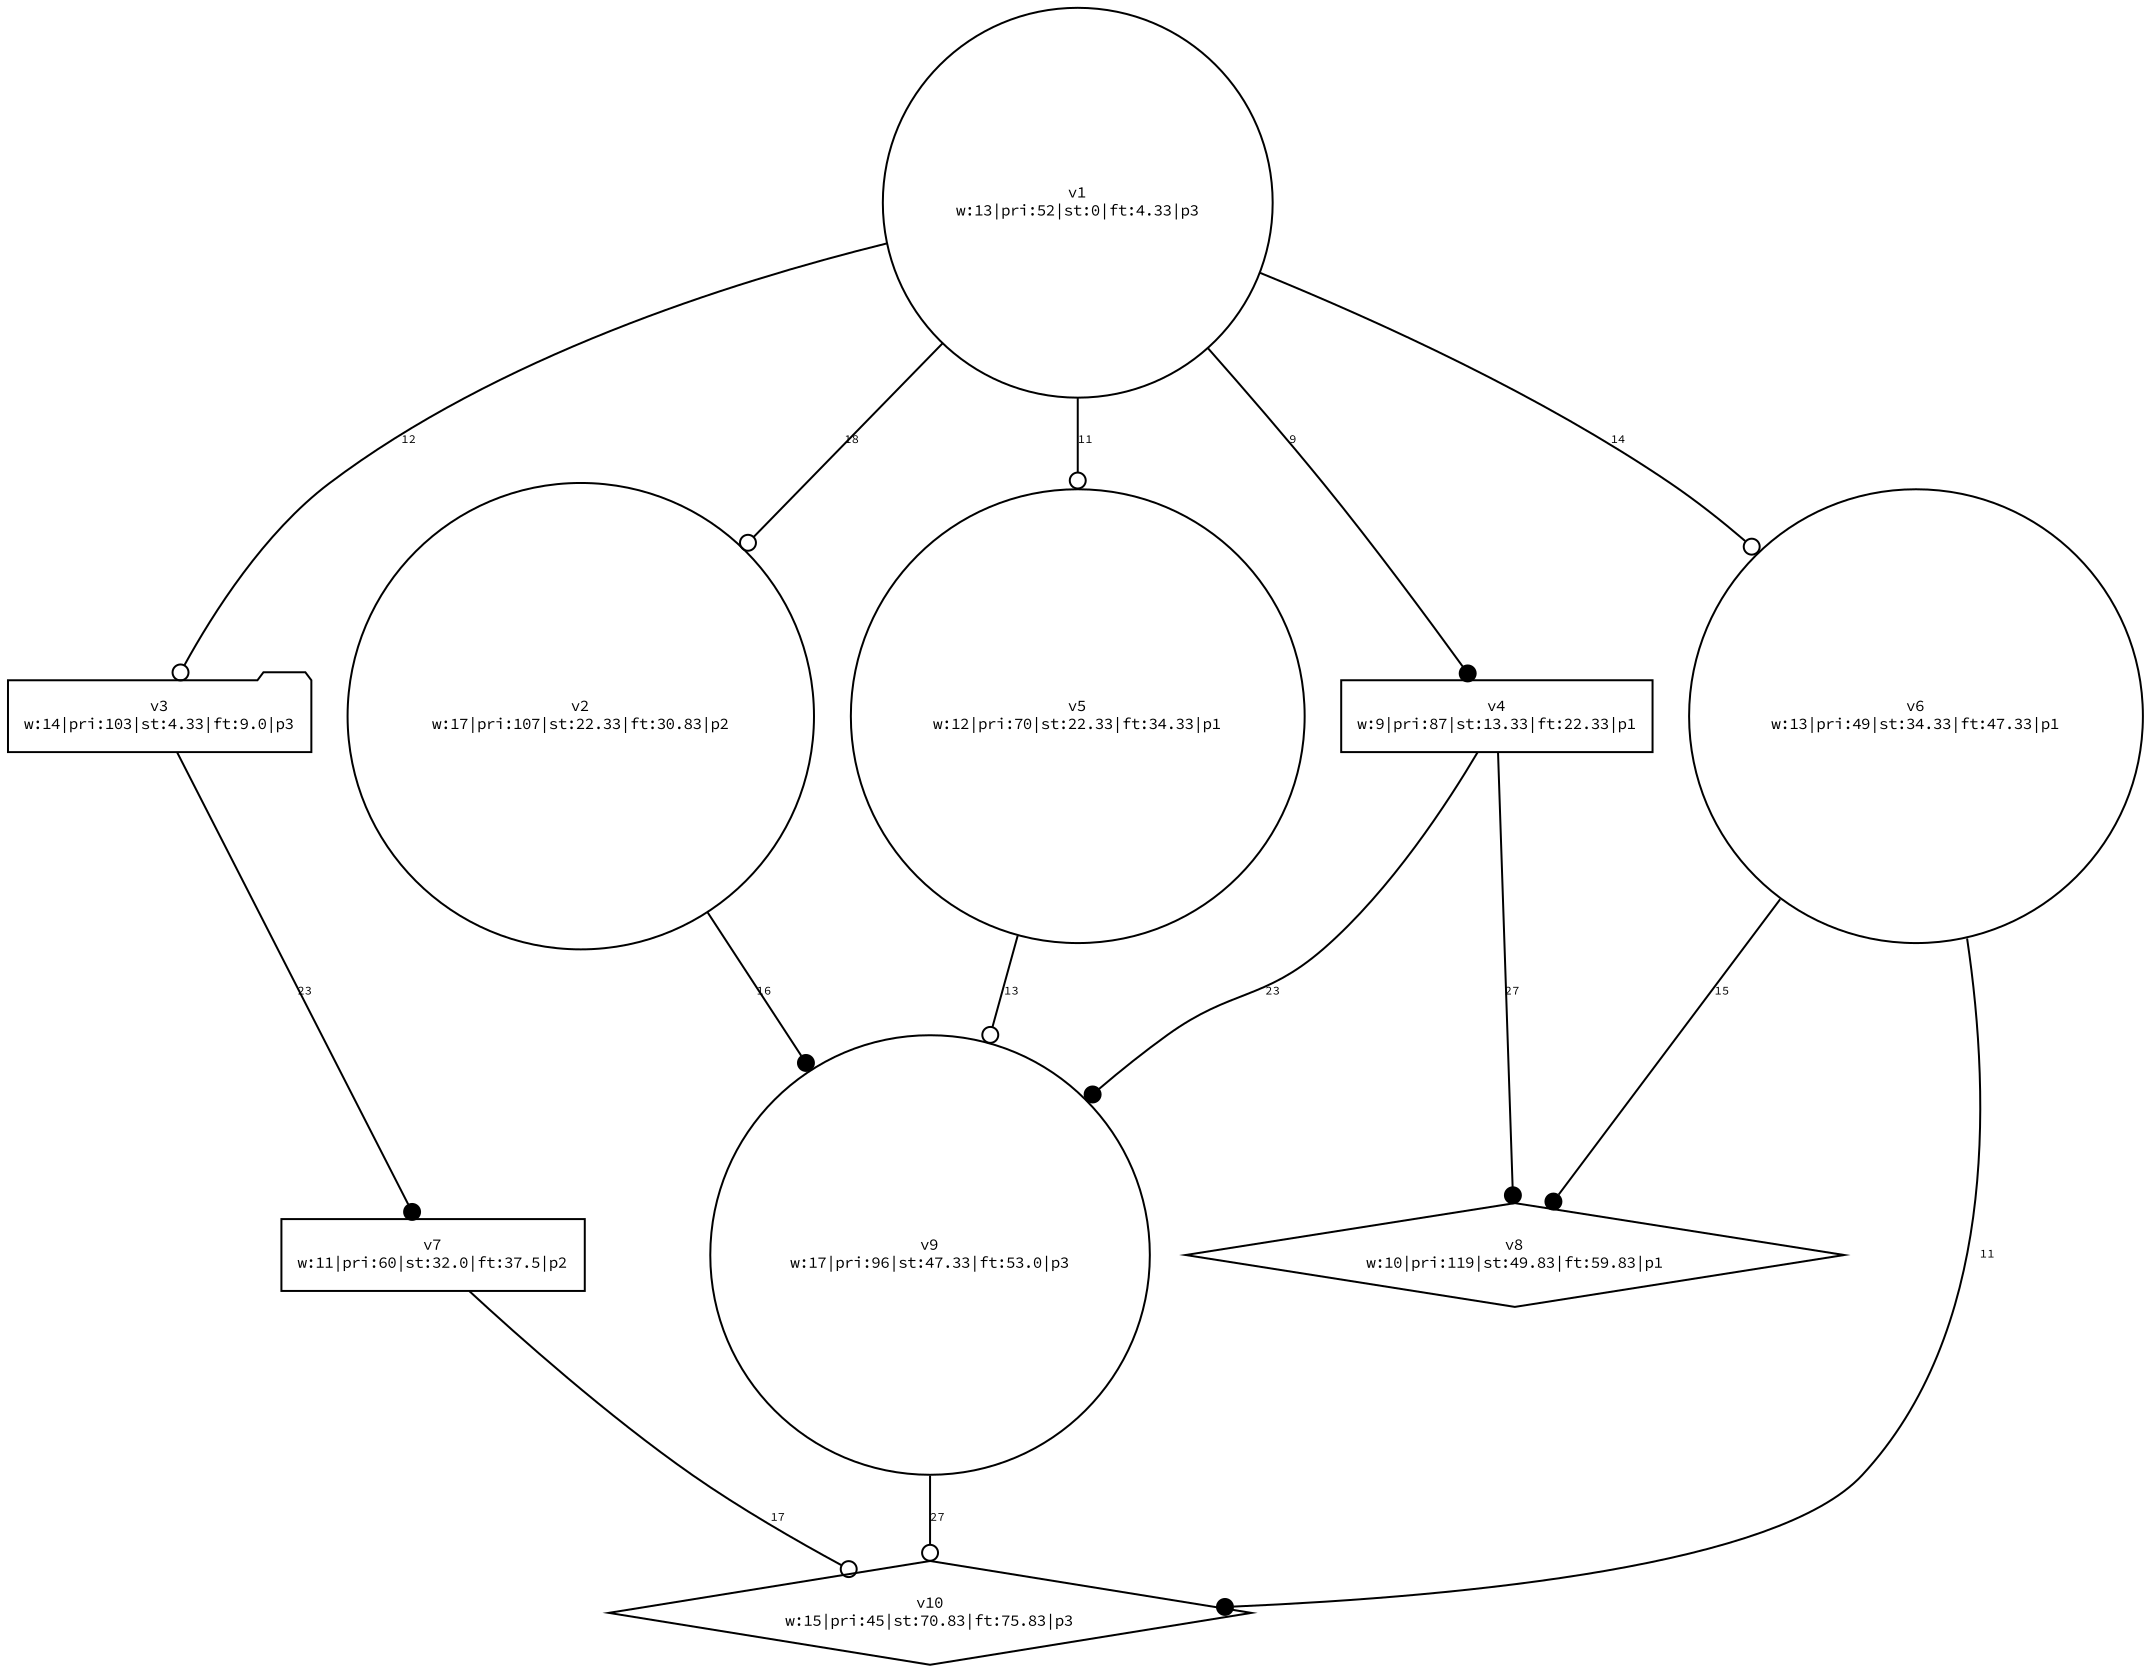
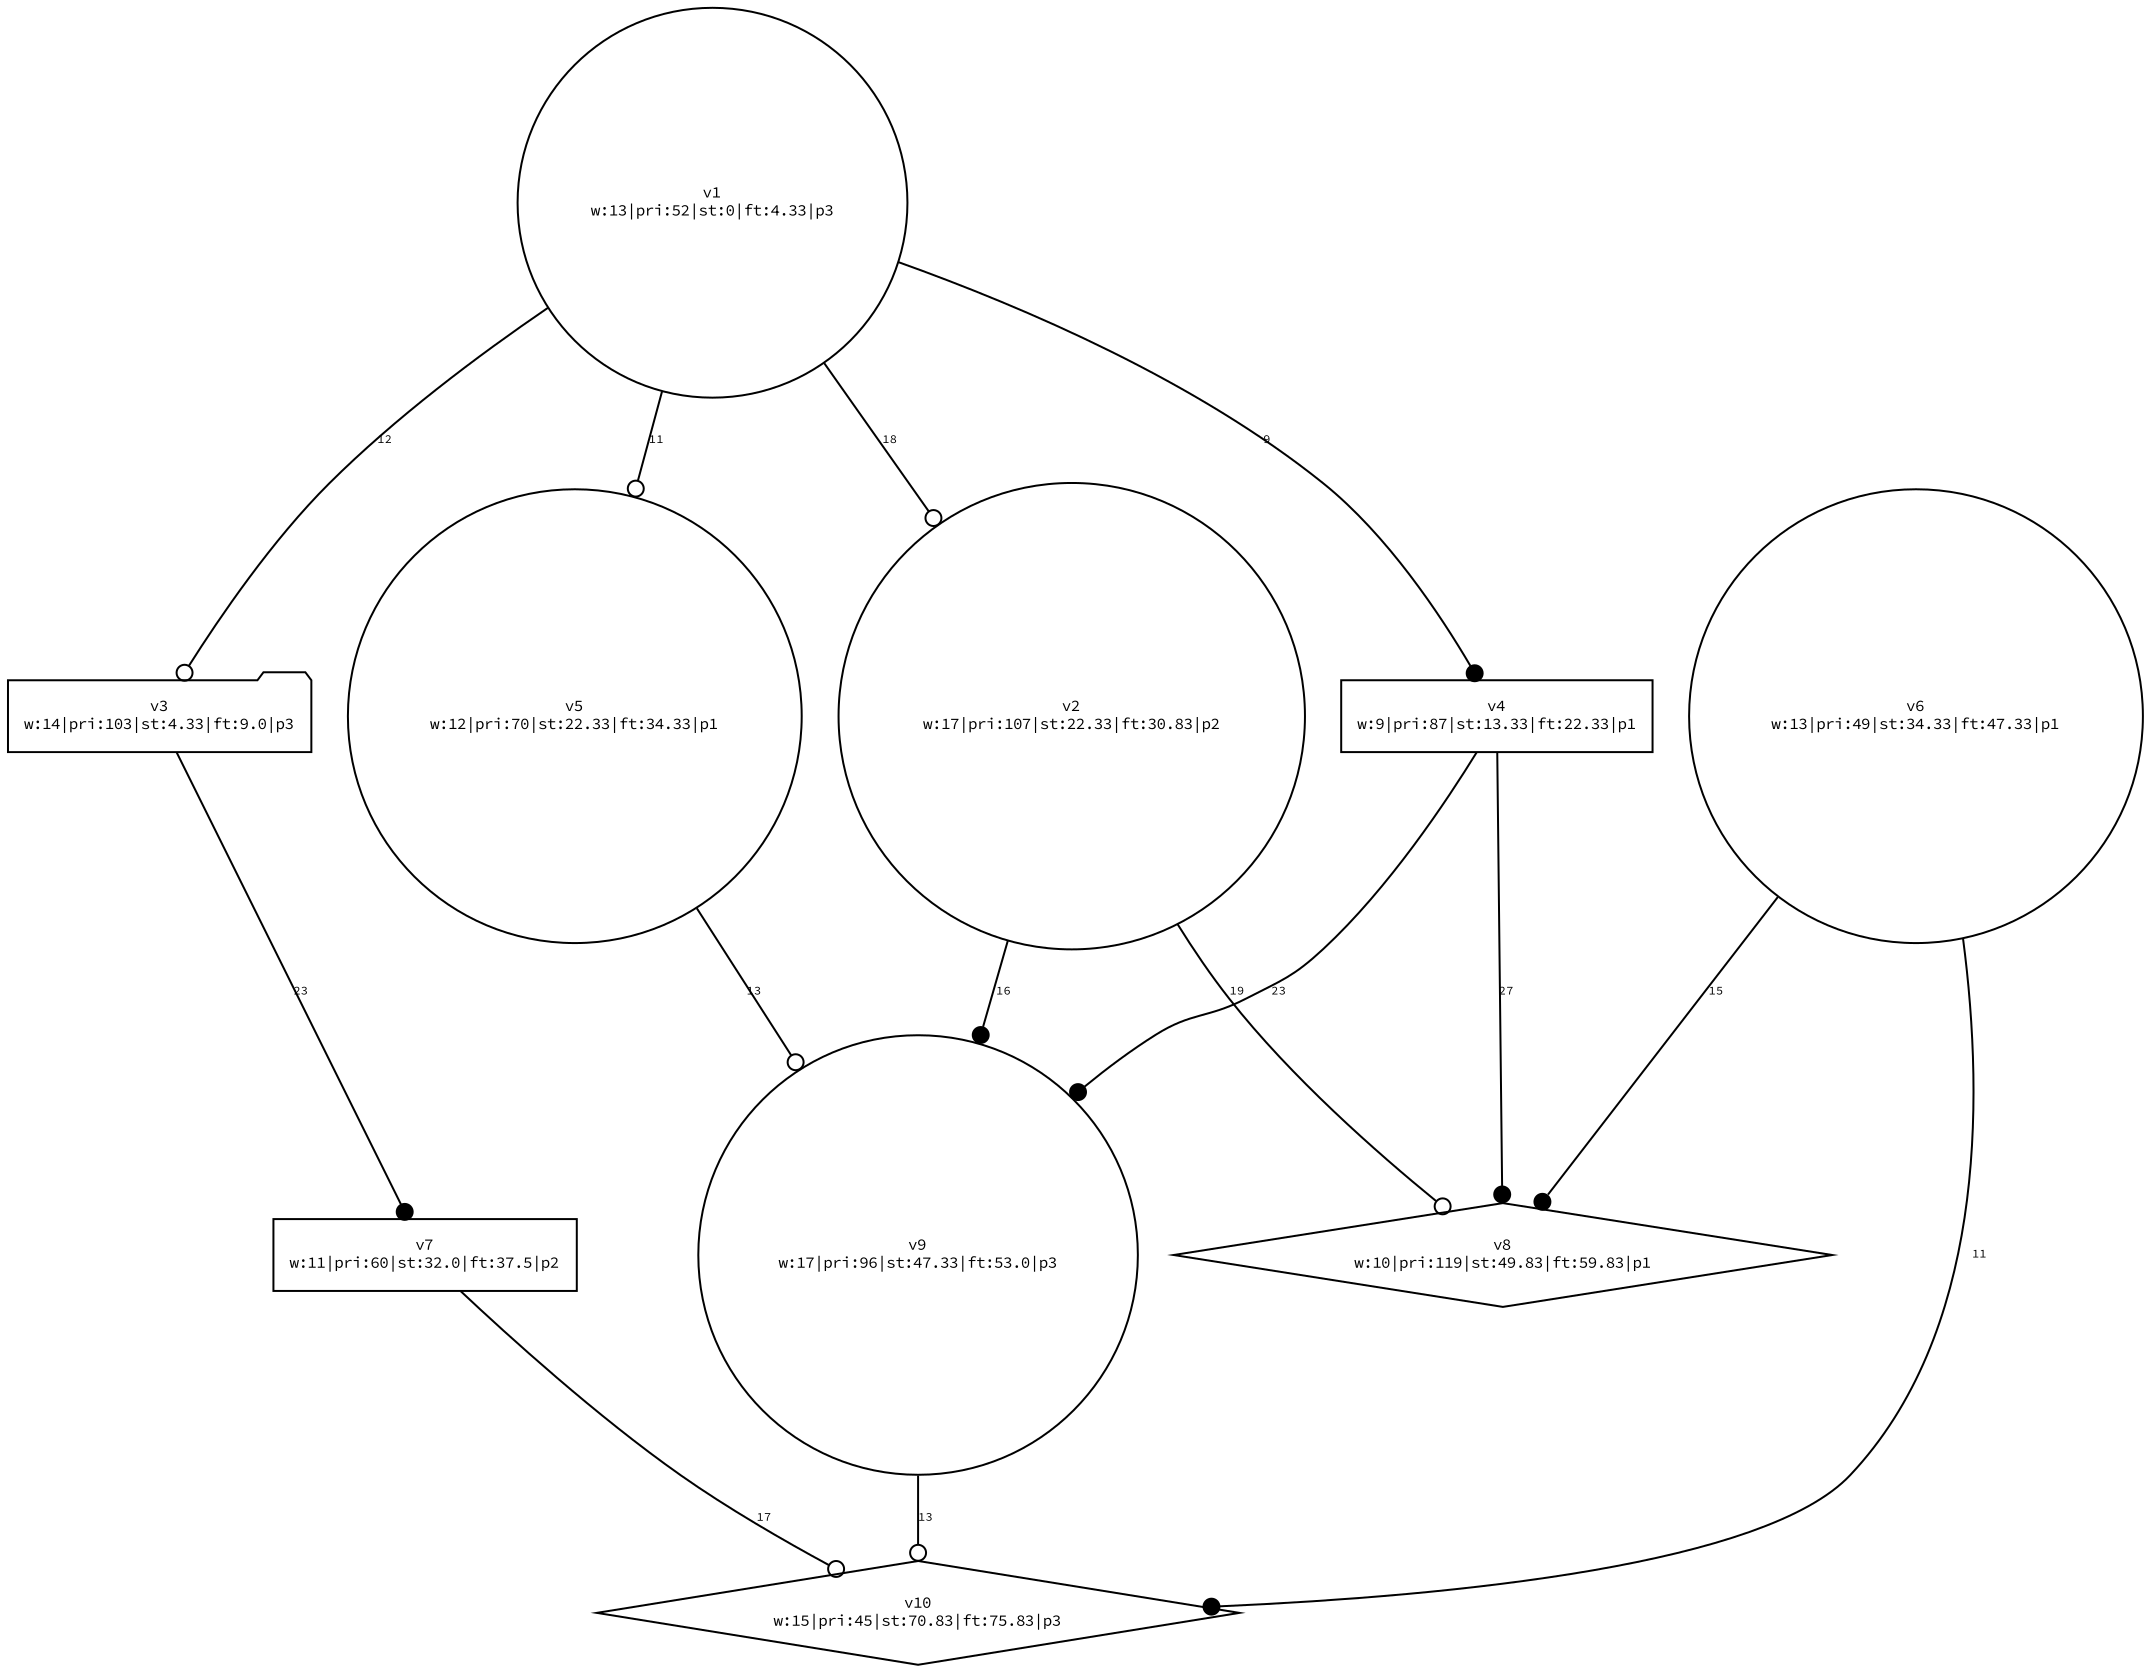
(1513, 390) -> none
none -> (1295, 1073)
(938, 1518) -> (926, 1518)
